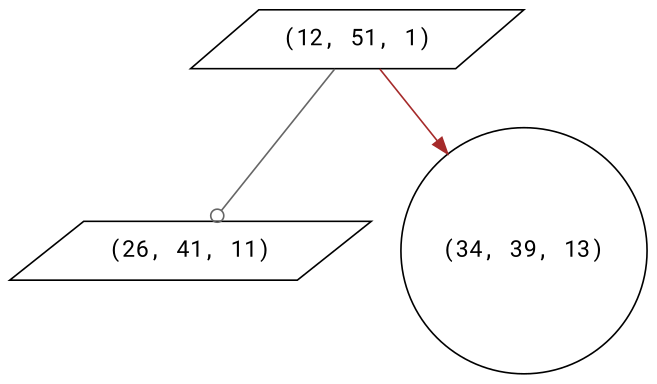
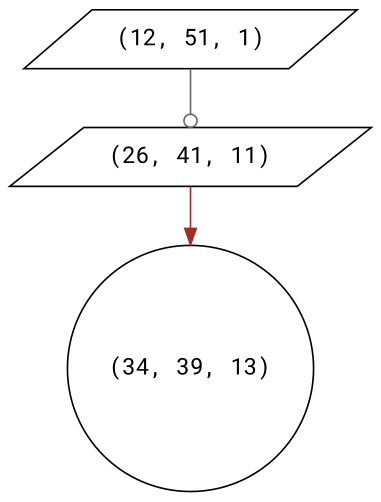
(408, 105) -> (191, 207)
